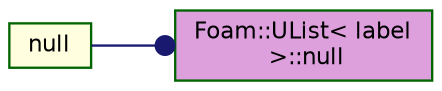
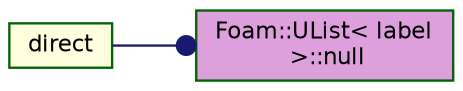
(50, 46) -> (61, 46)
